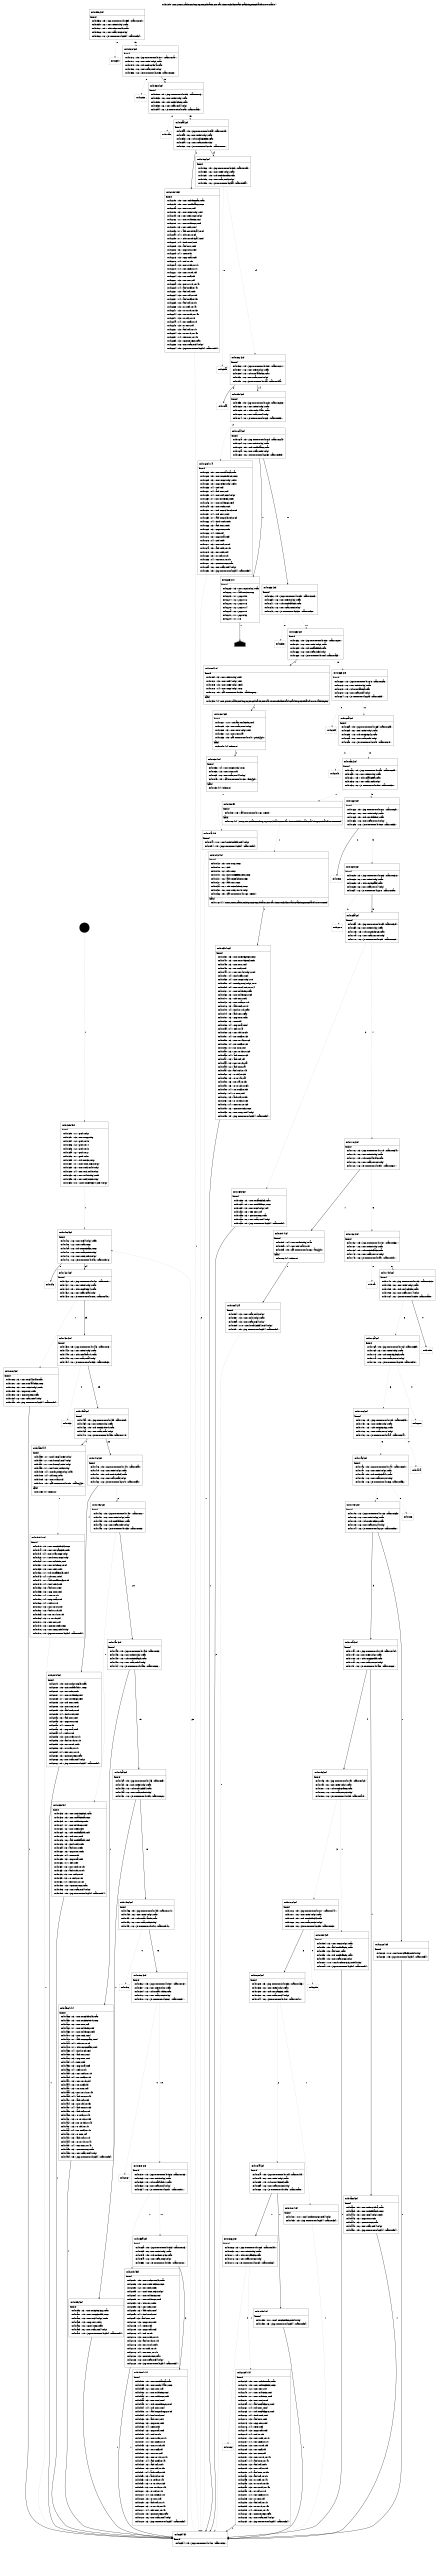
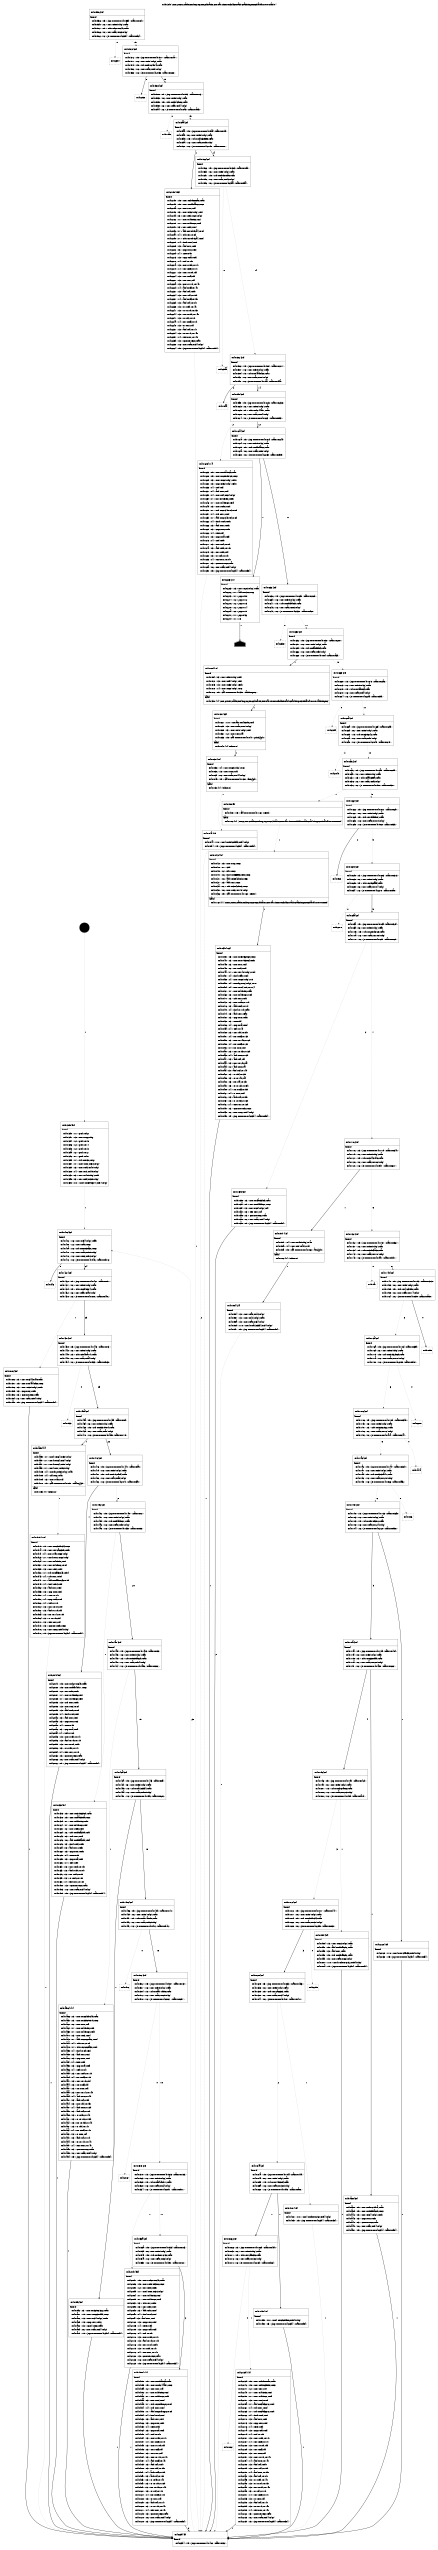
(144, 85) -> (144, 85)
none -> (258, 424)
(110, 1836) -> (110, 1836)
none -> (187, 2528)
